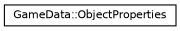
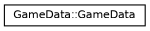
(90, 15) -> (75, 15)
